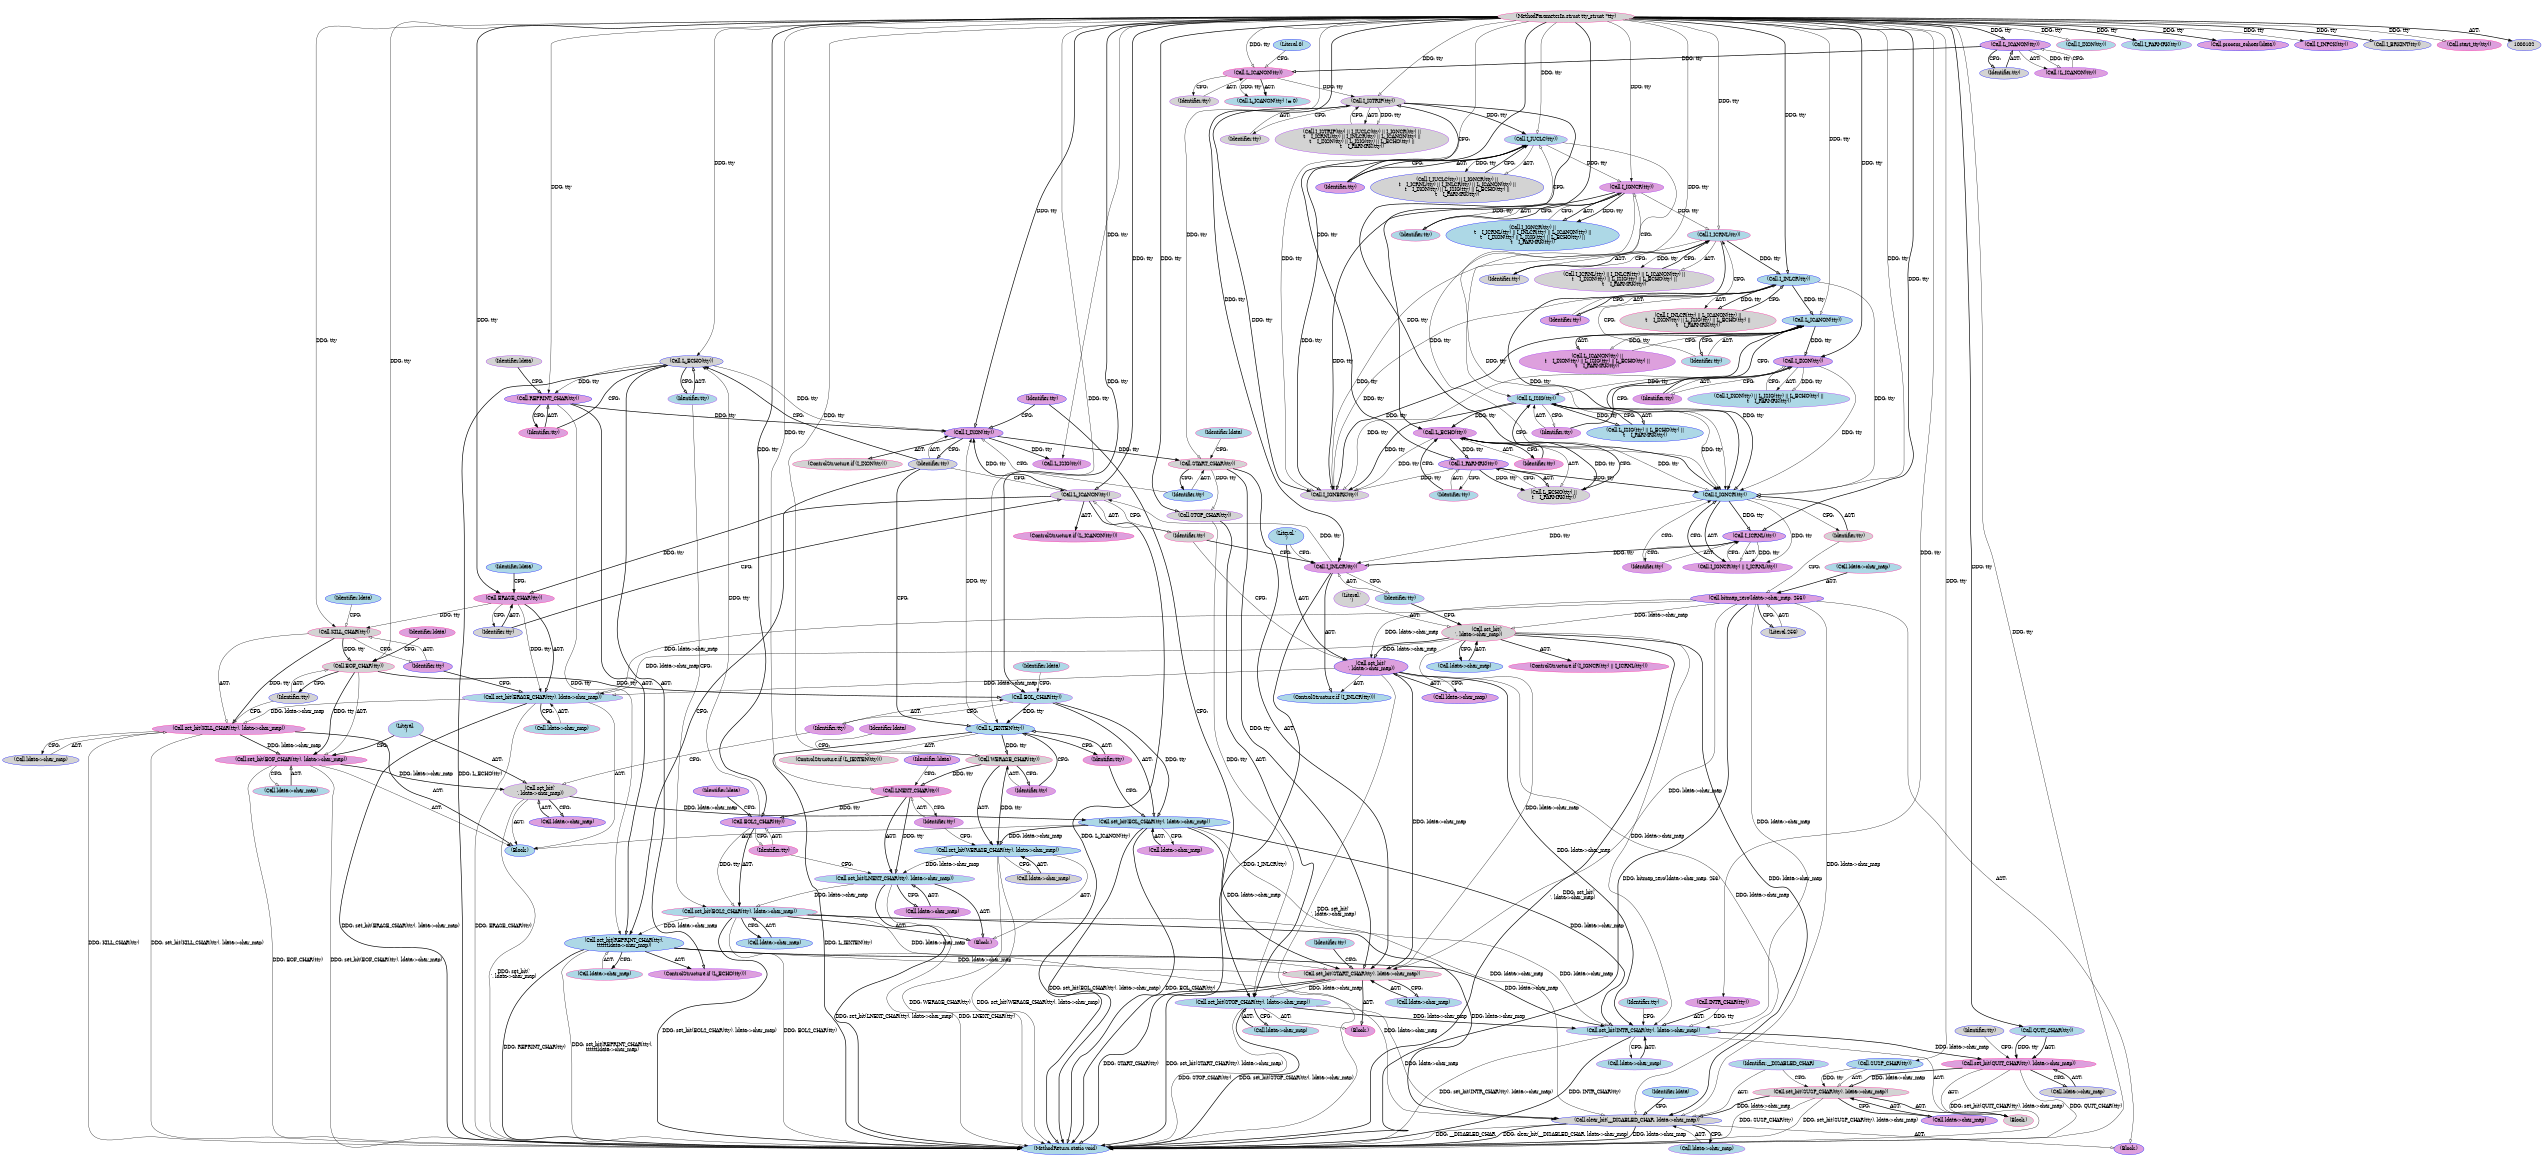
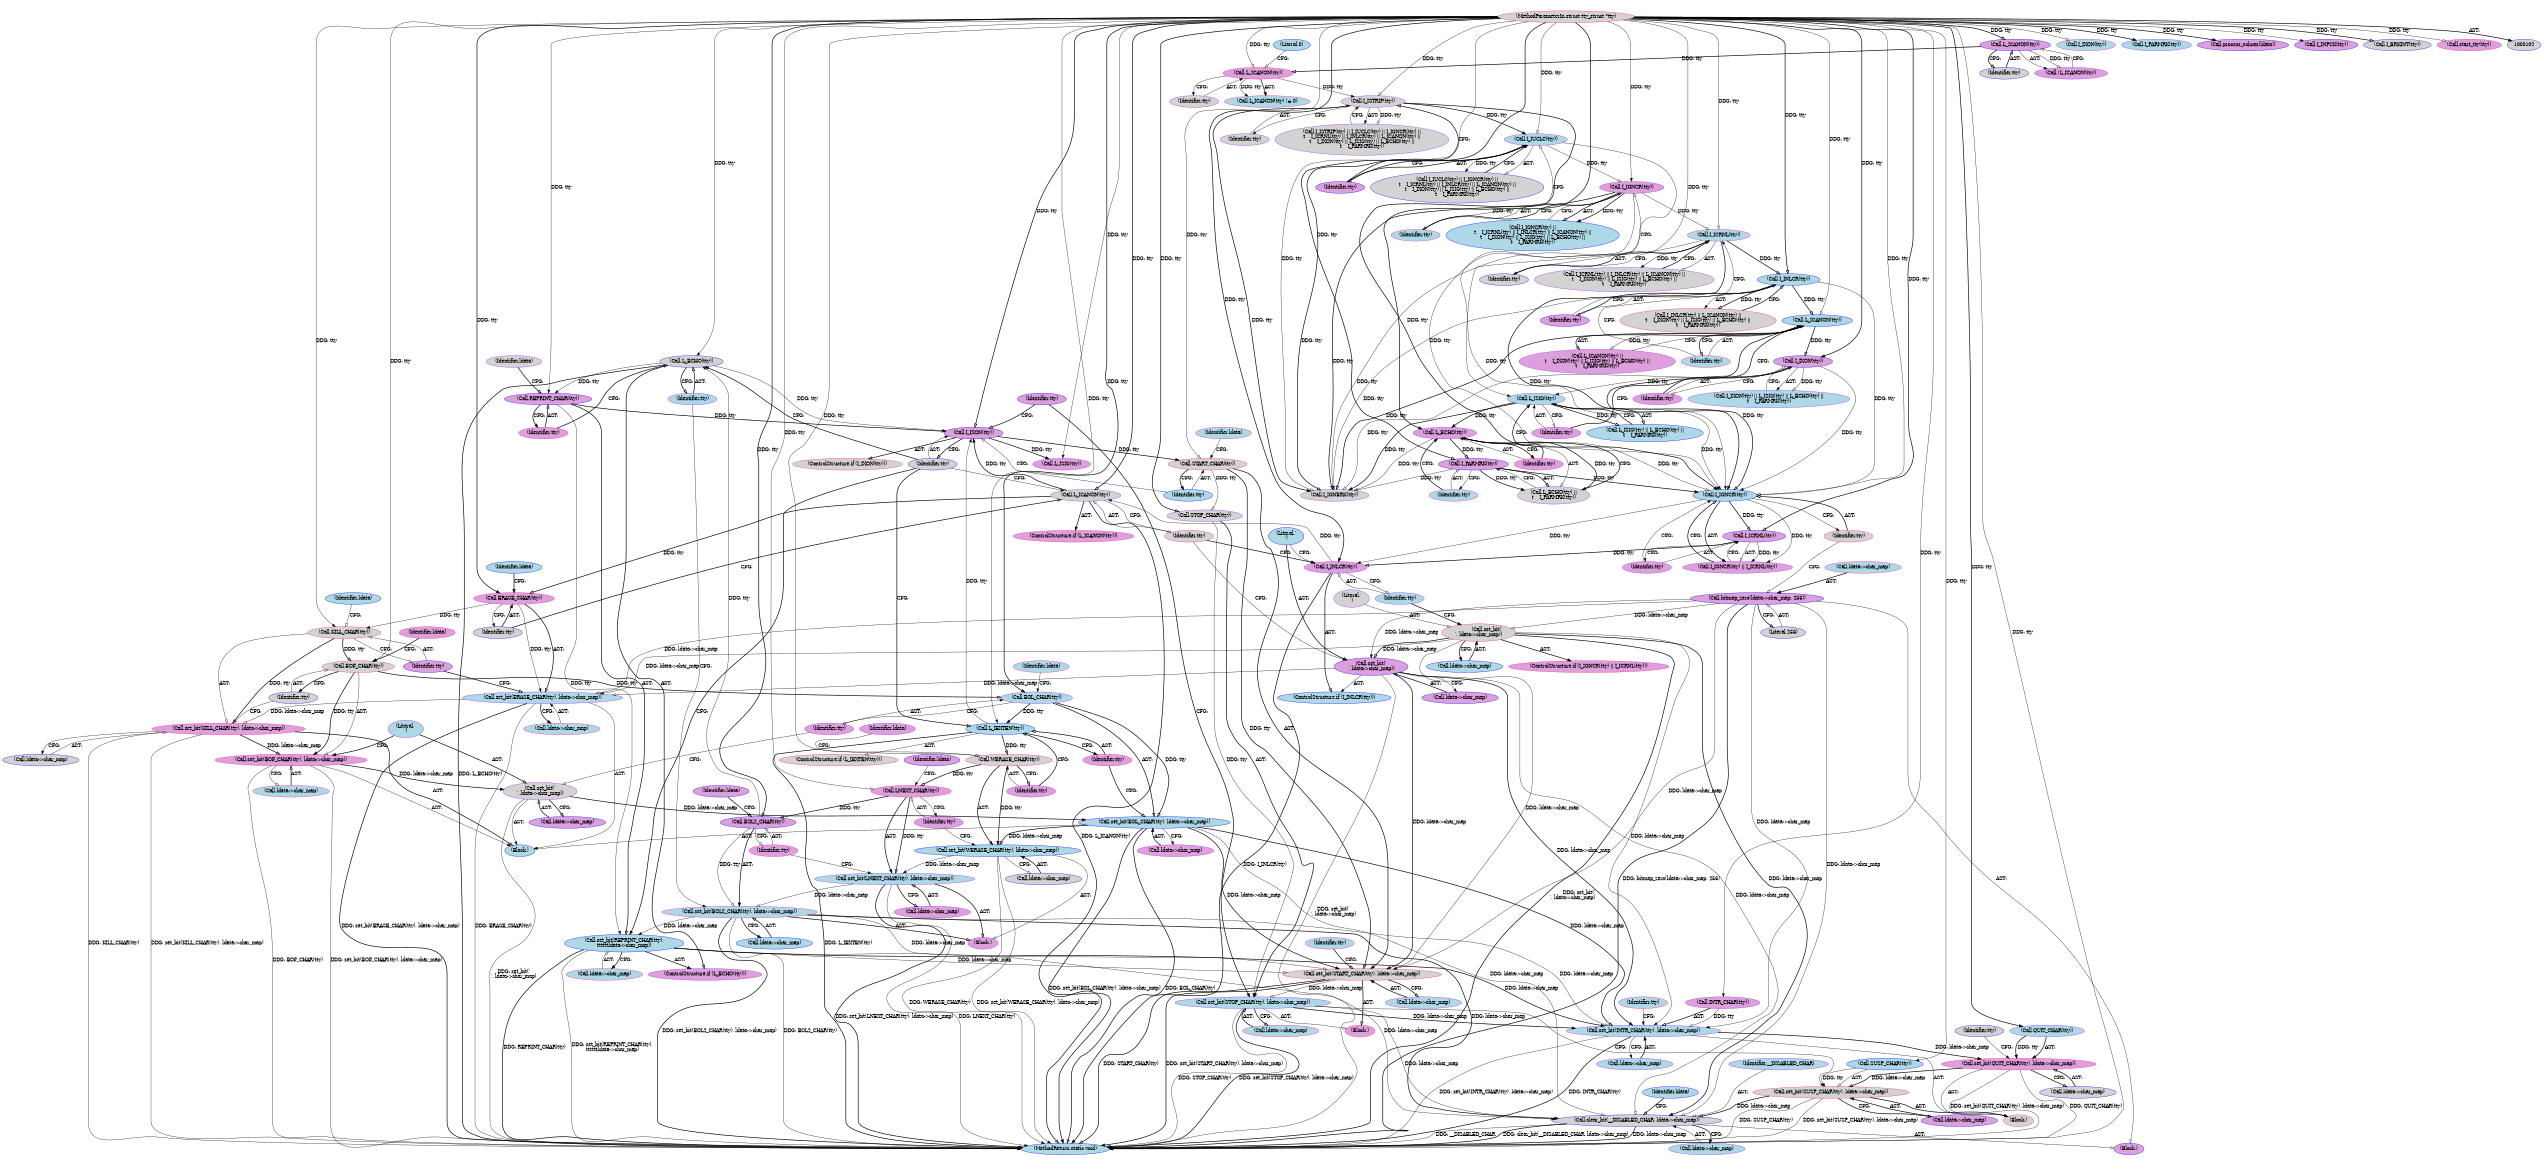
(1793, 1079) -> (1586, 1046)
